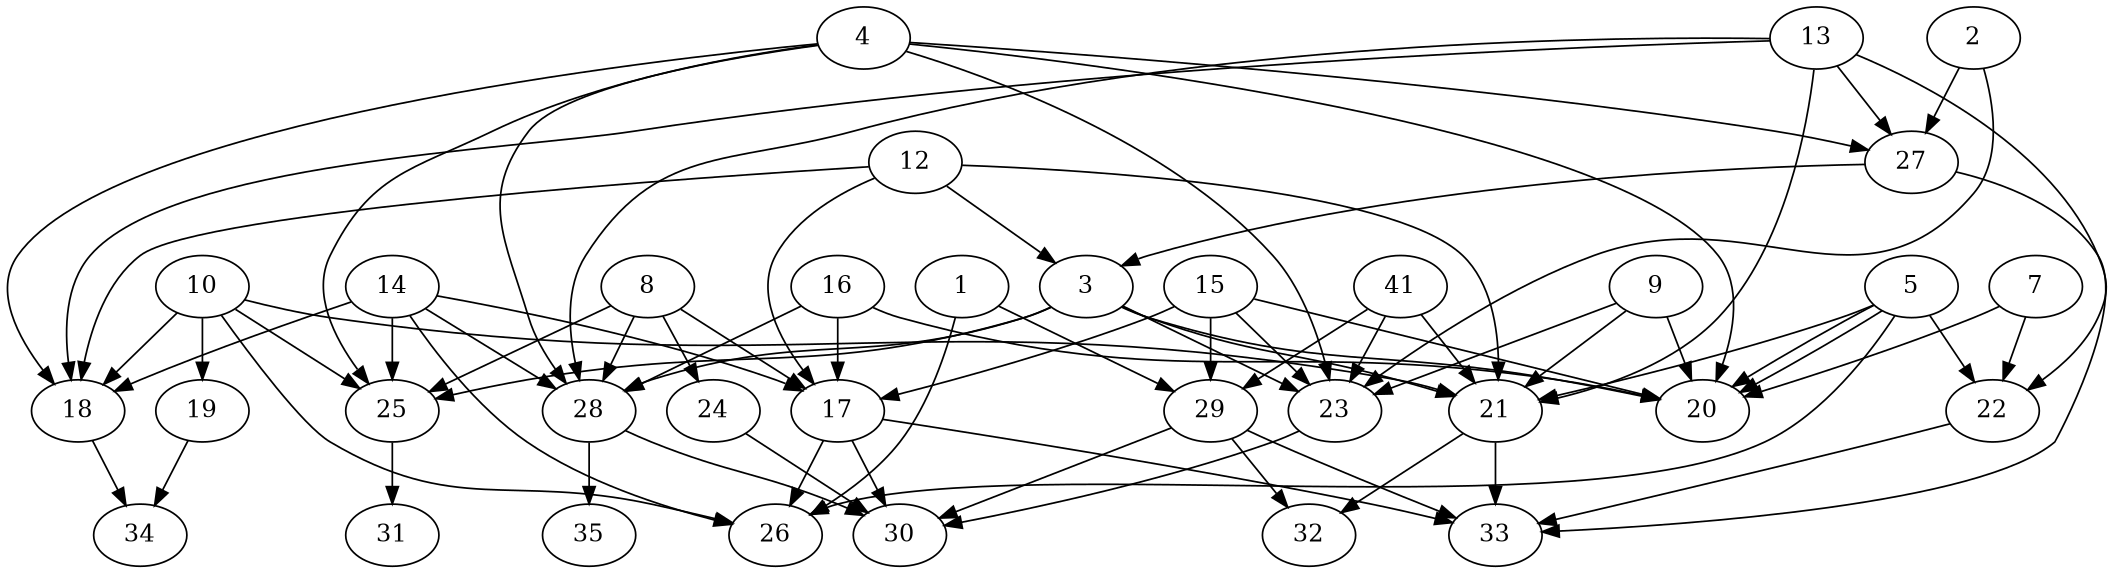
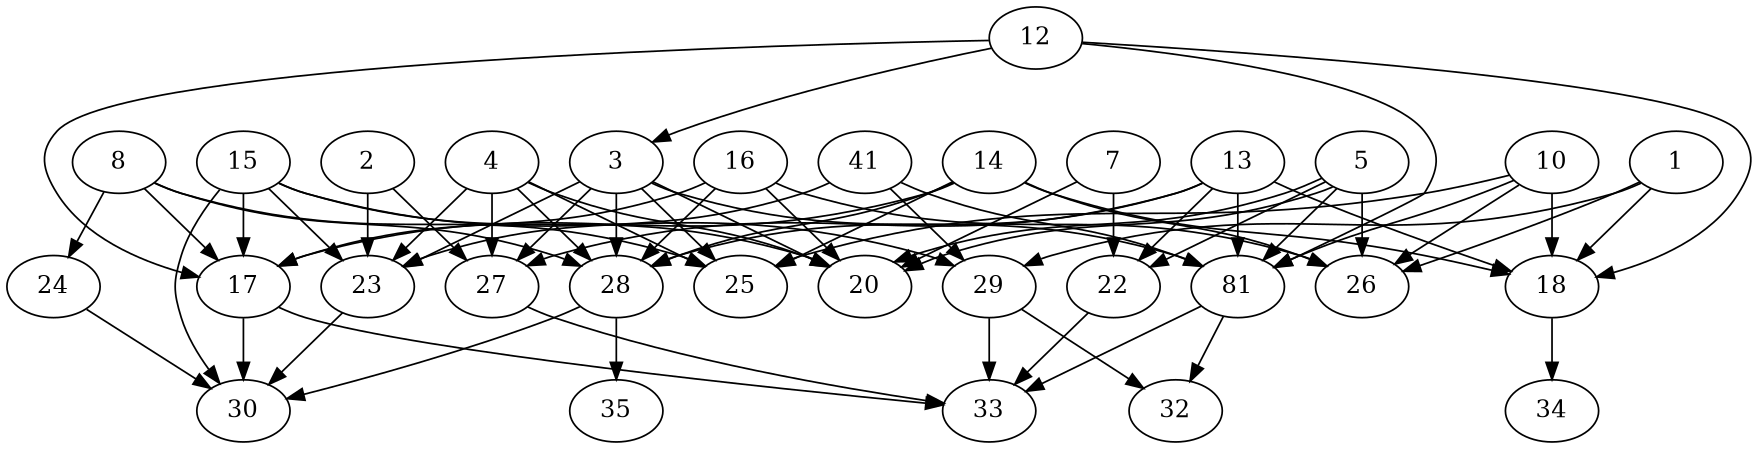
(341, 117) -> (1621, 218)
(1499, 189) -> (561, 218)
(1656, 287) -> none
(202, 411) -> none
(1495, 411) -> (1238, 287)
(812, 463) -> (1042, 224)
(1064, 470) -> (175, 283)
(392, 535) -> none
